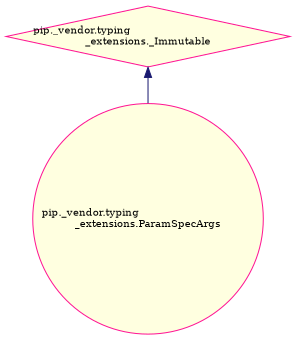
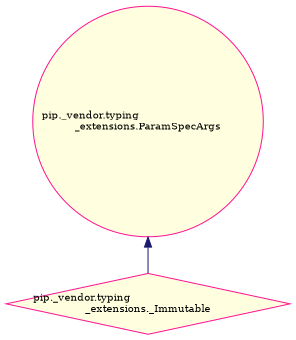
(148, 90) -> (148, 260)
